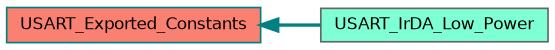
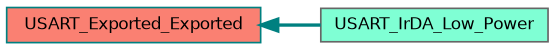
(134, 25) -> (134, 25)
